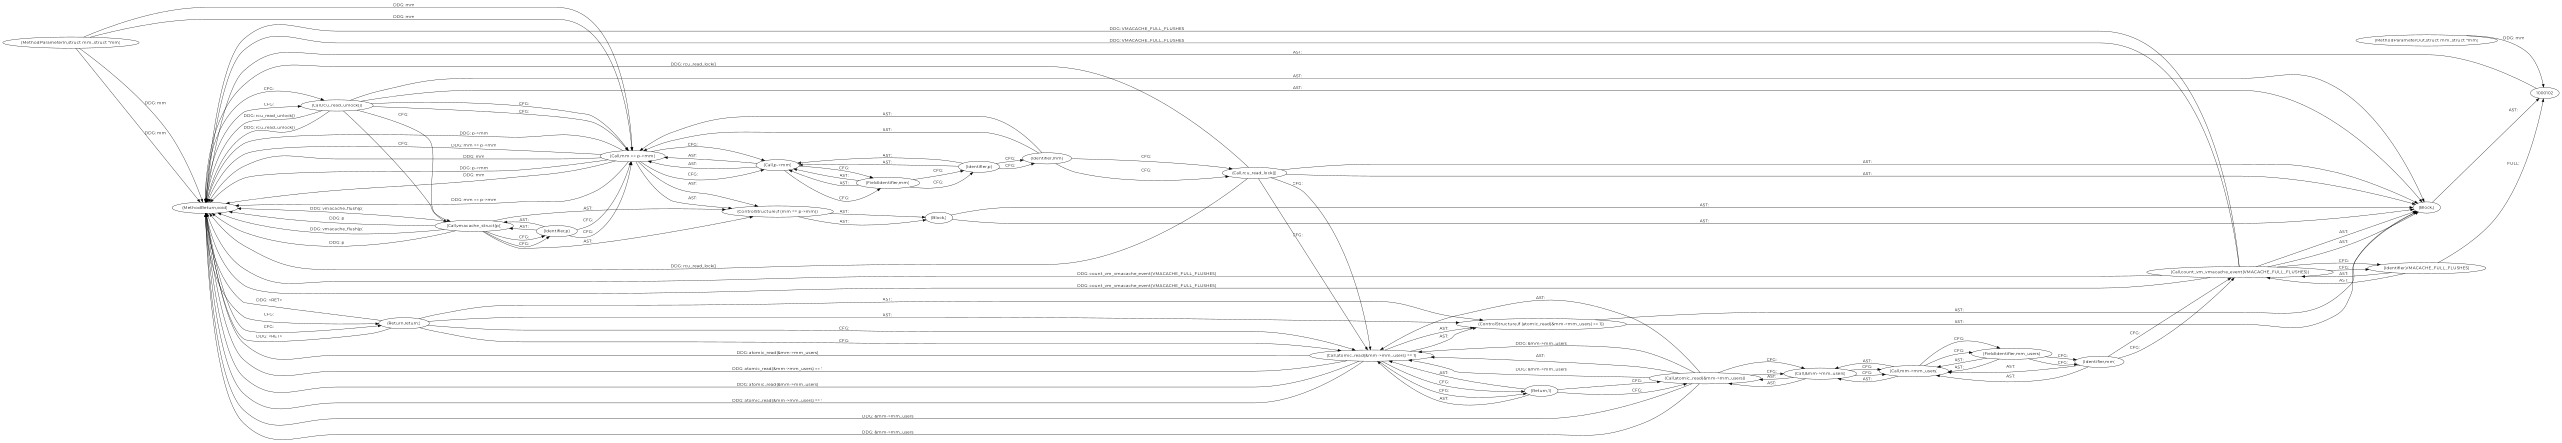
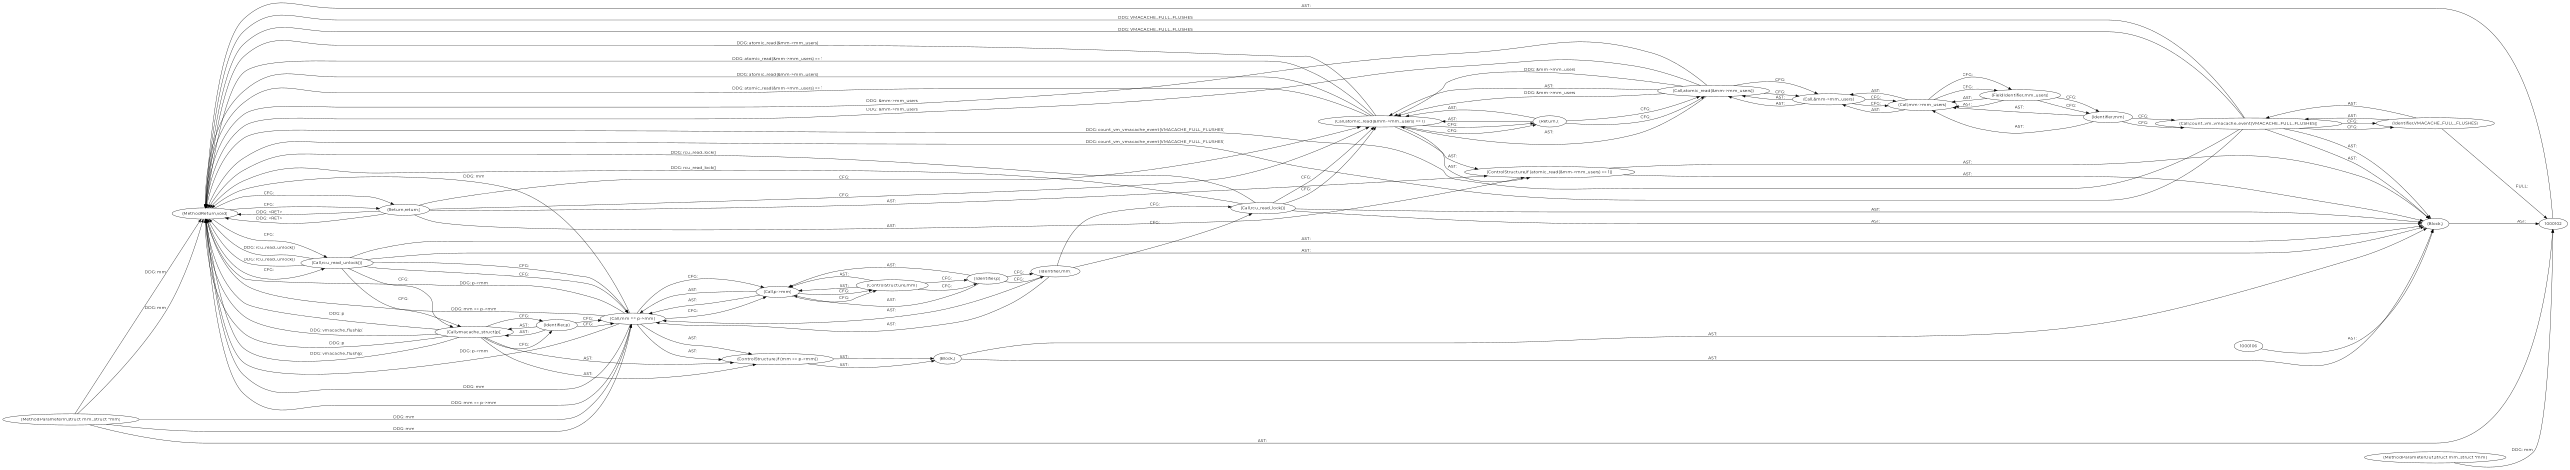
(888, 183) -> (892, 285)
none -> (2249, 346)
none -> (1393, 443)
